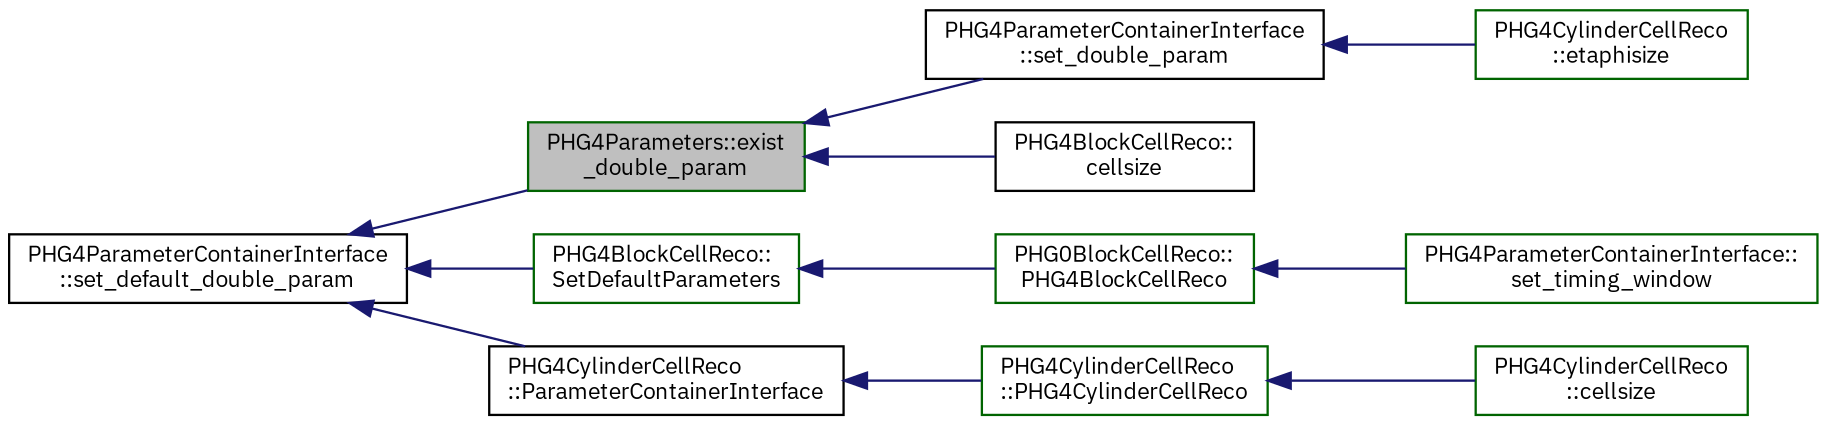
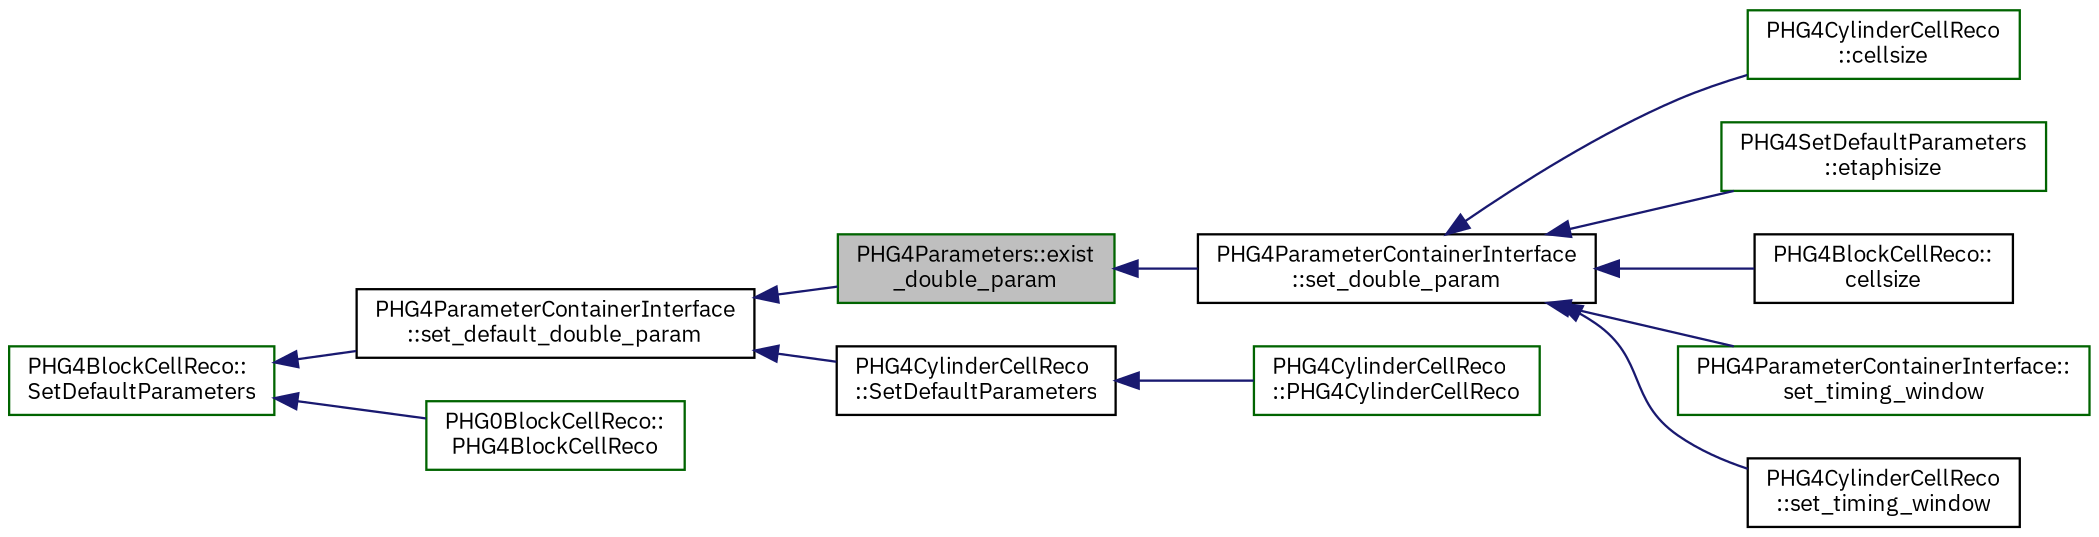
(1612, 45) -> (1884, 157)
(911, 157) -> (1687, 269)
(482, 269) -> (327, 355)
(1342, 269) -> (1652, 327)
(666, 381) -> (976, 381)
(1383, 381) -> (1601, 137)
none -> (1884, 493)
